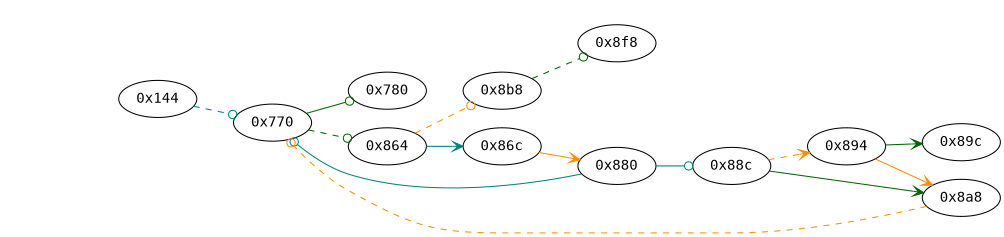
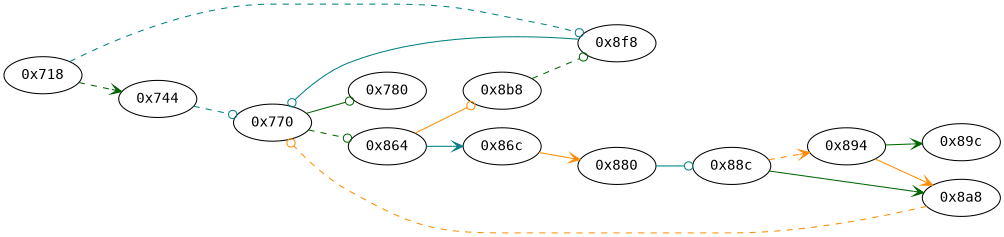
none -> (43, 75)
(158, 99) -> (158, 99)
(441, 120) -> (441, 120)
(435, 187) -> (430, 43)
